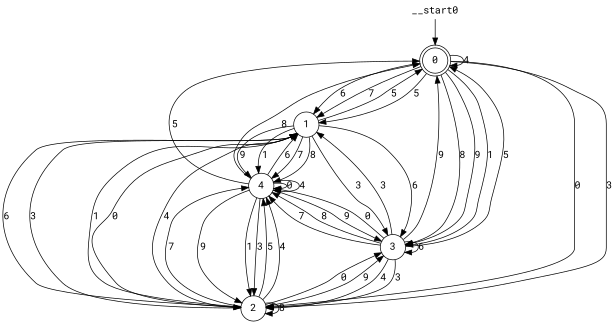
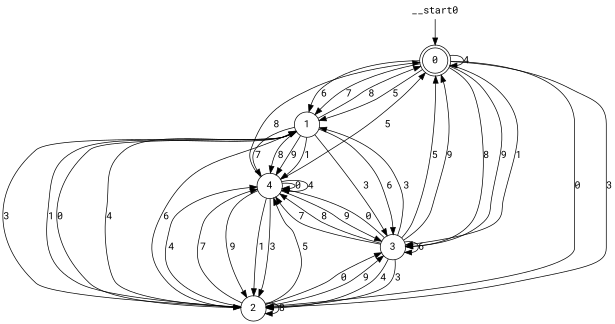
(394, 94) -> (371, 94)
(280, 157) -> none
